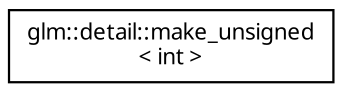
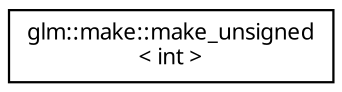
(171, 46) -> (171, 46)
